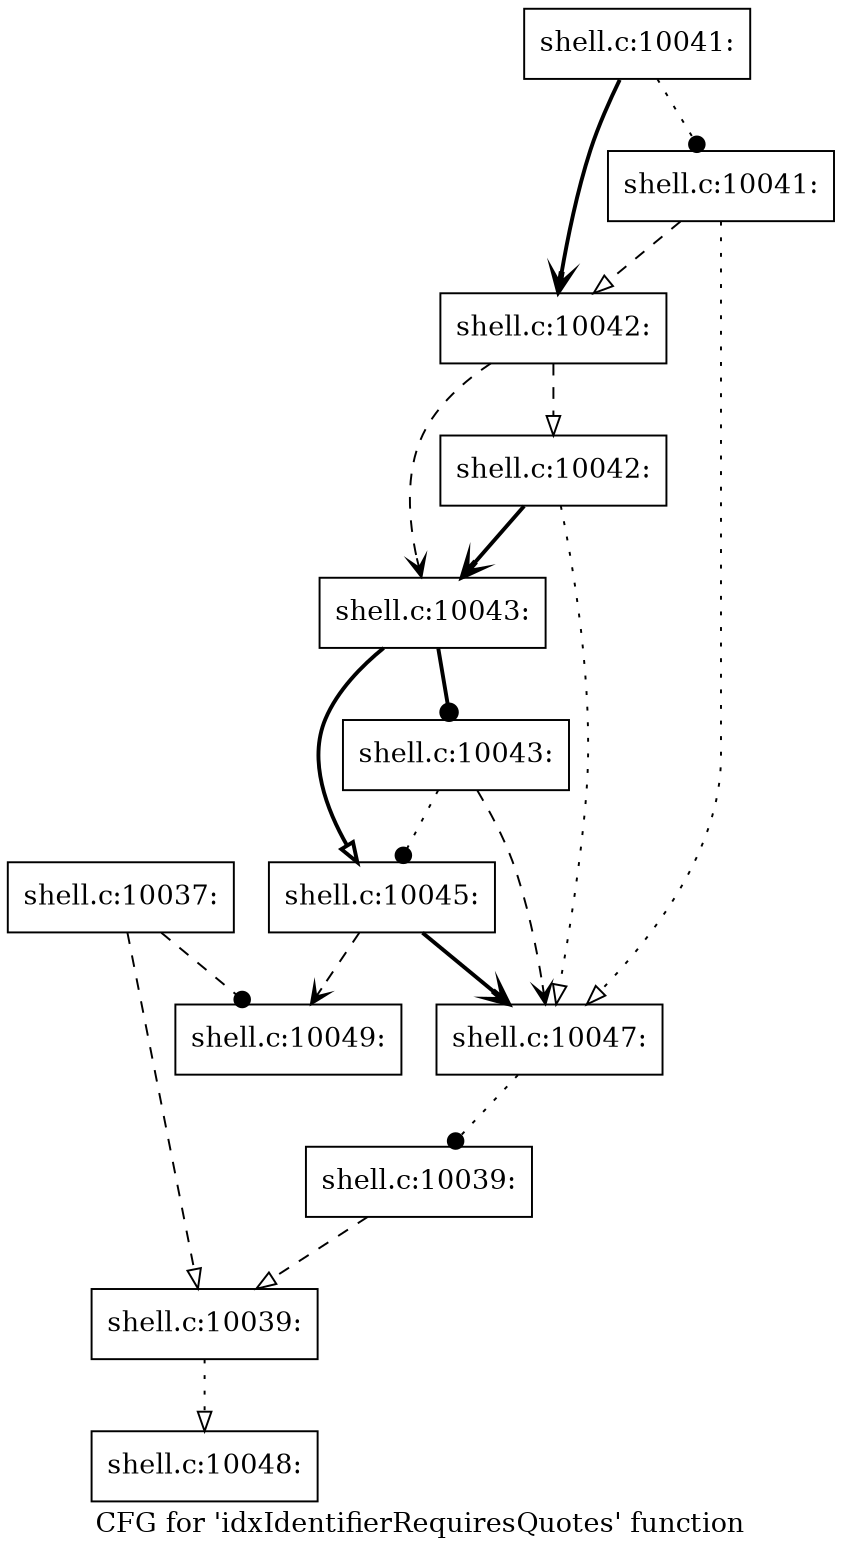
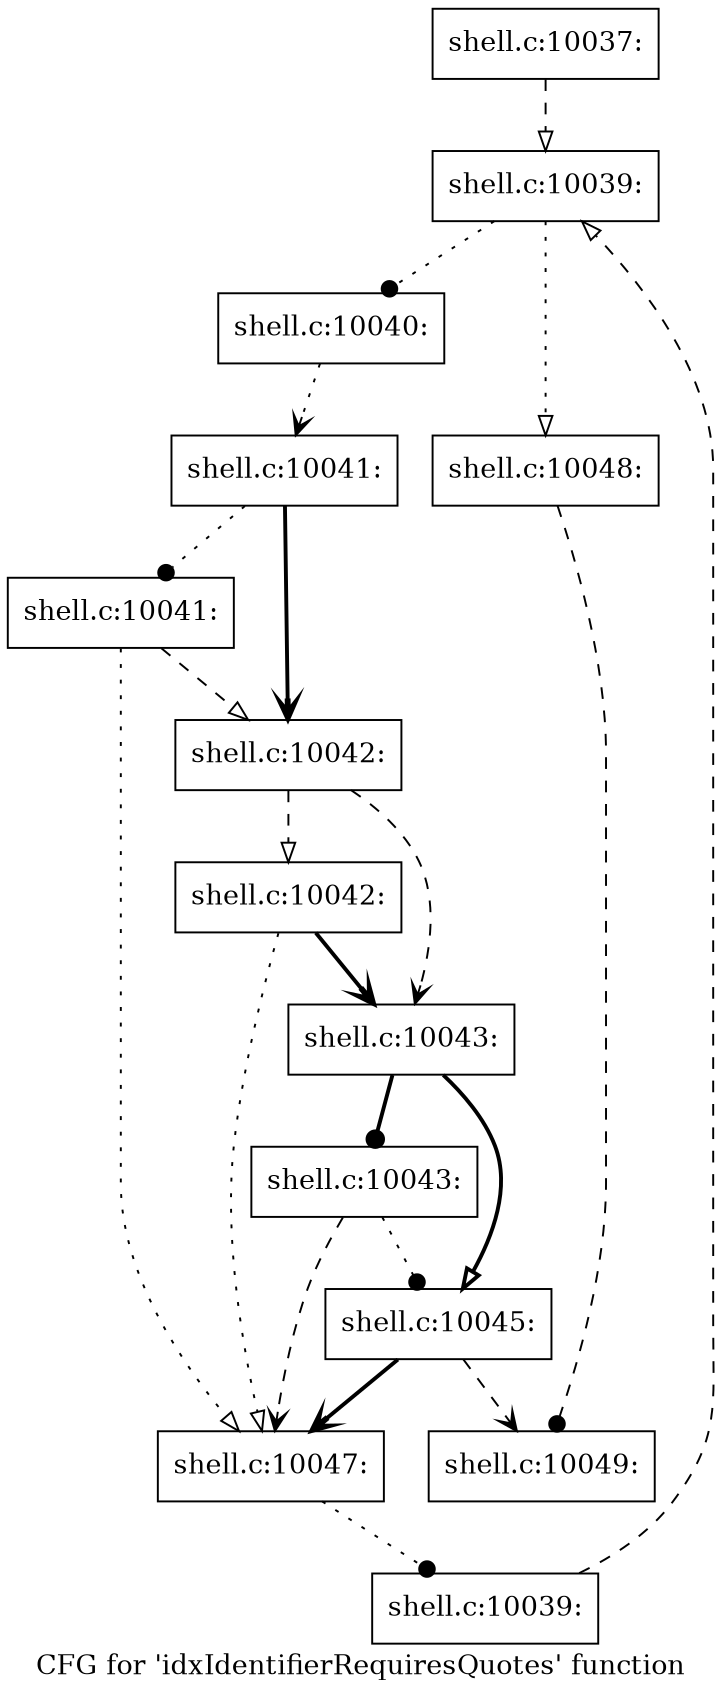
none -> (331, 328)
(199, 964) -> (606, 961)
